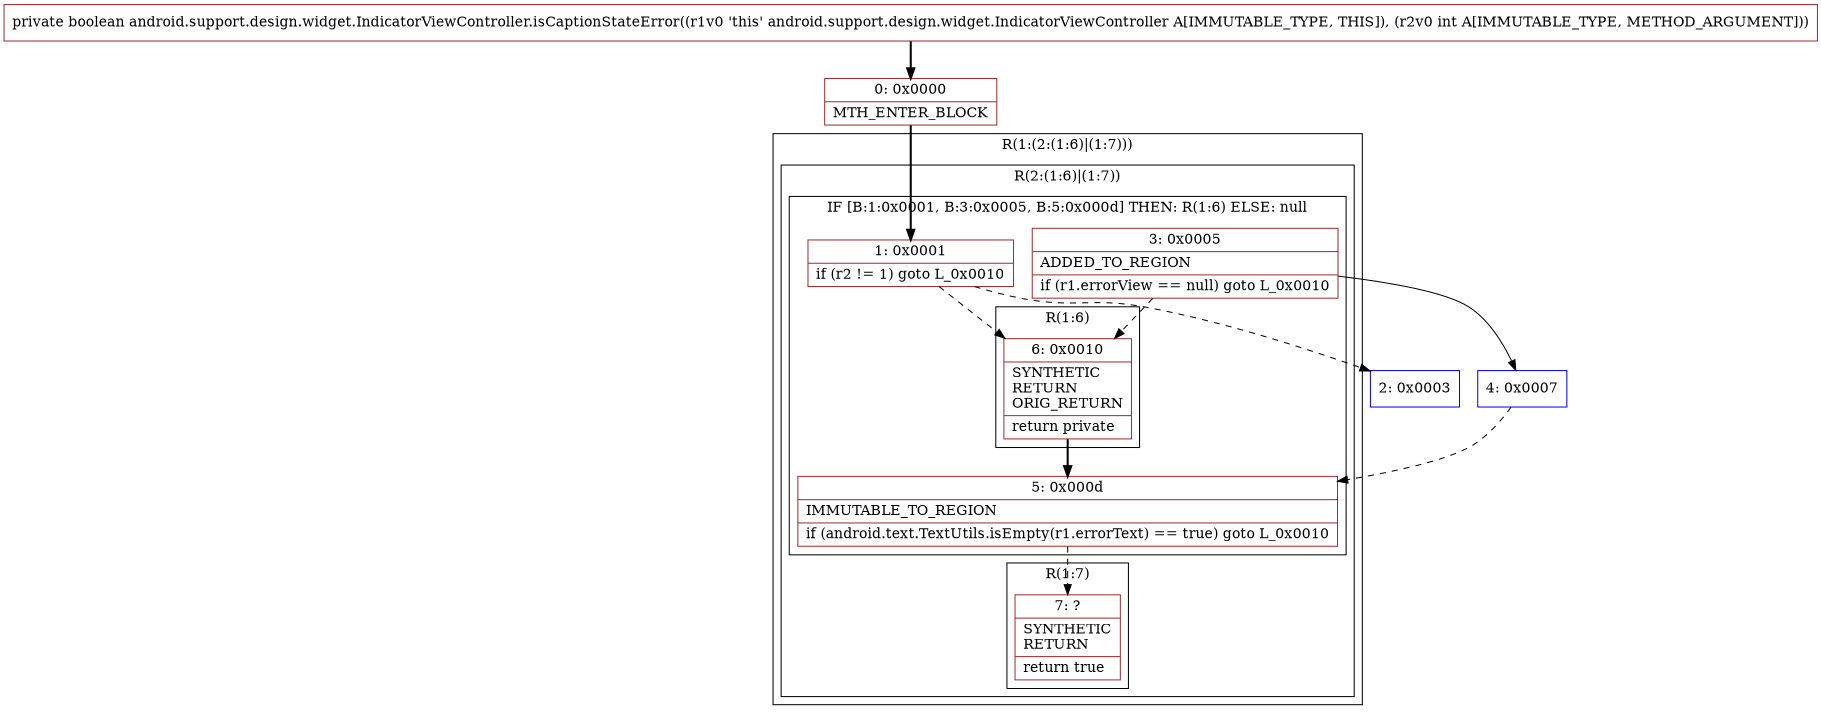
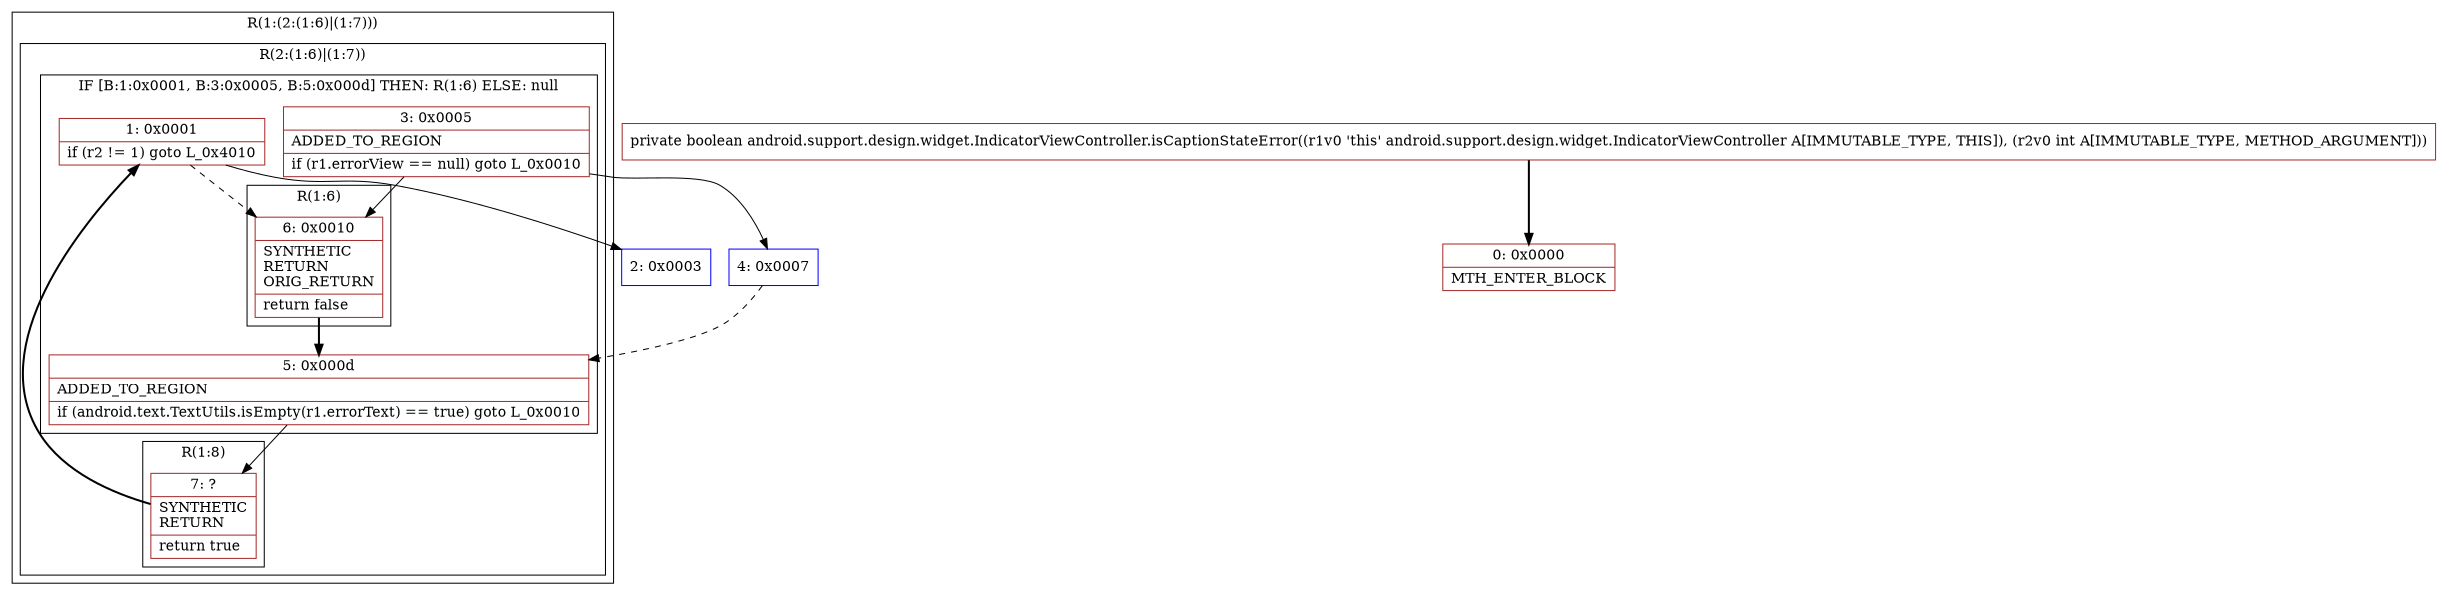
(911, 177) -> (27, 345)
(911, 274) -> (162, 153)
(1170, 312) -> (421, 191)
(1133, 319) -> (385, 197)
(1064, 427) -> (306, 305)
(902, 511) -> (133, 389)
(1068, 569) -> (271, 442)
(1068, 575) -> (204, 453)
